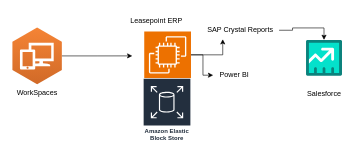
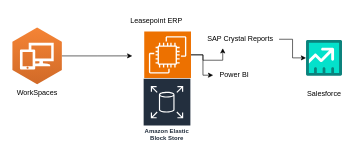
(240, 30) -> (240, 39)
